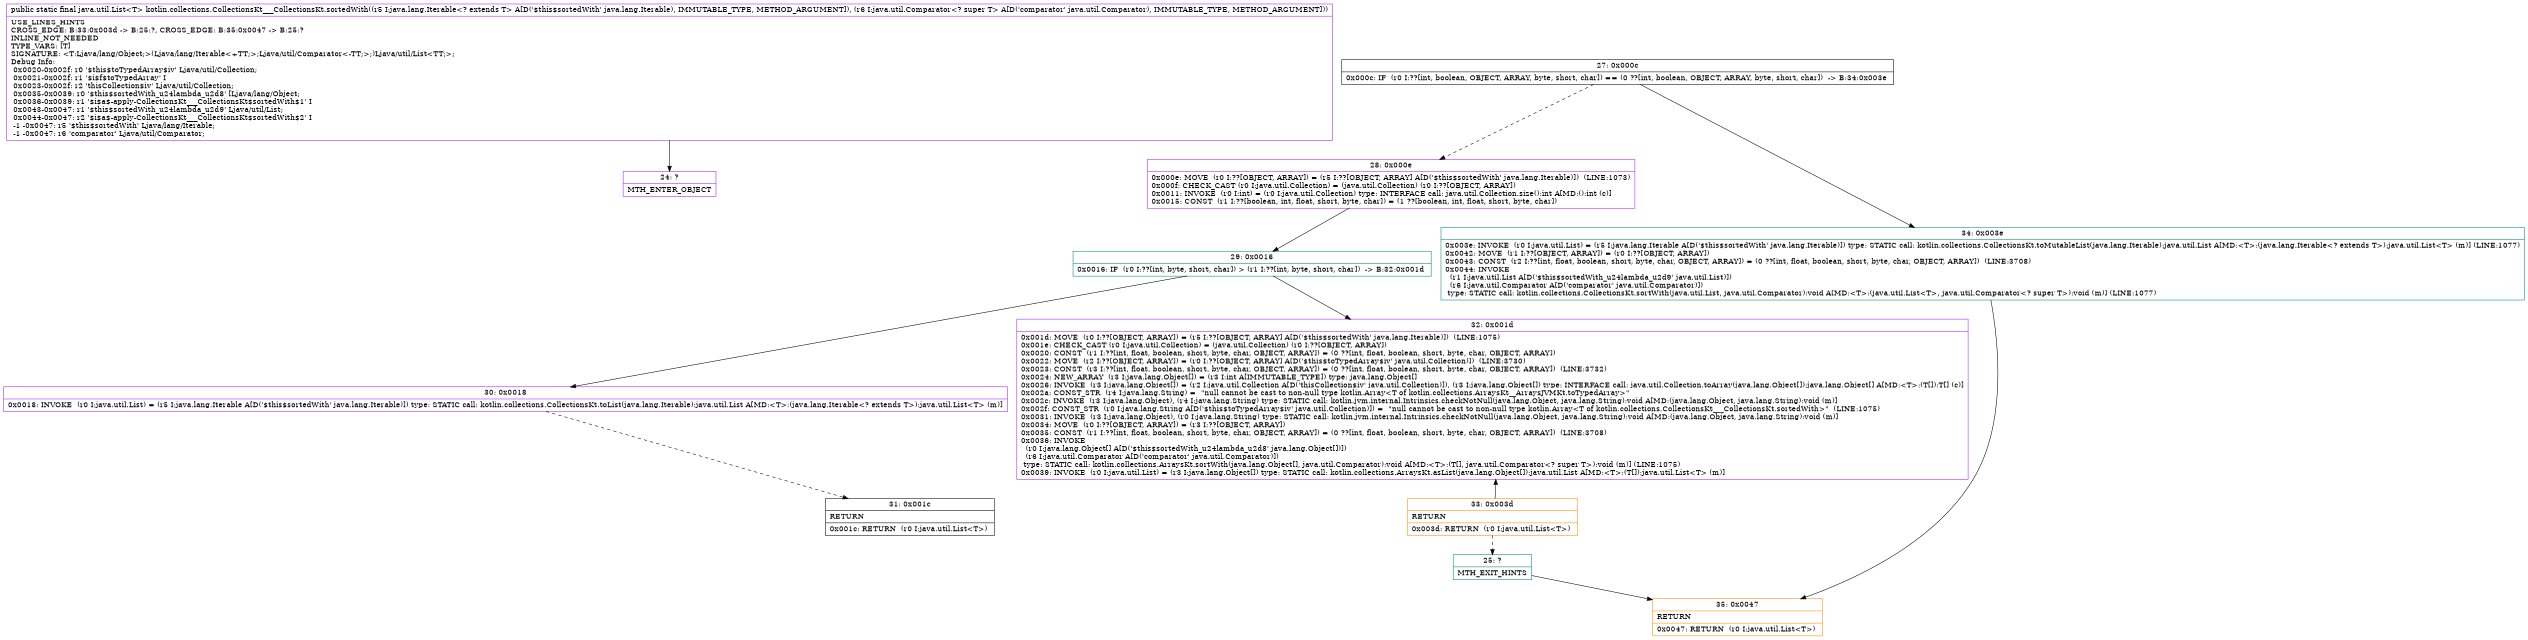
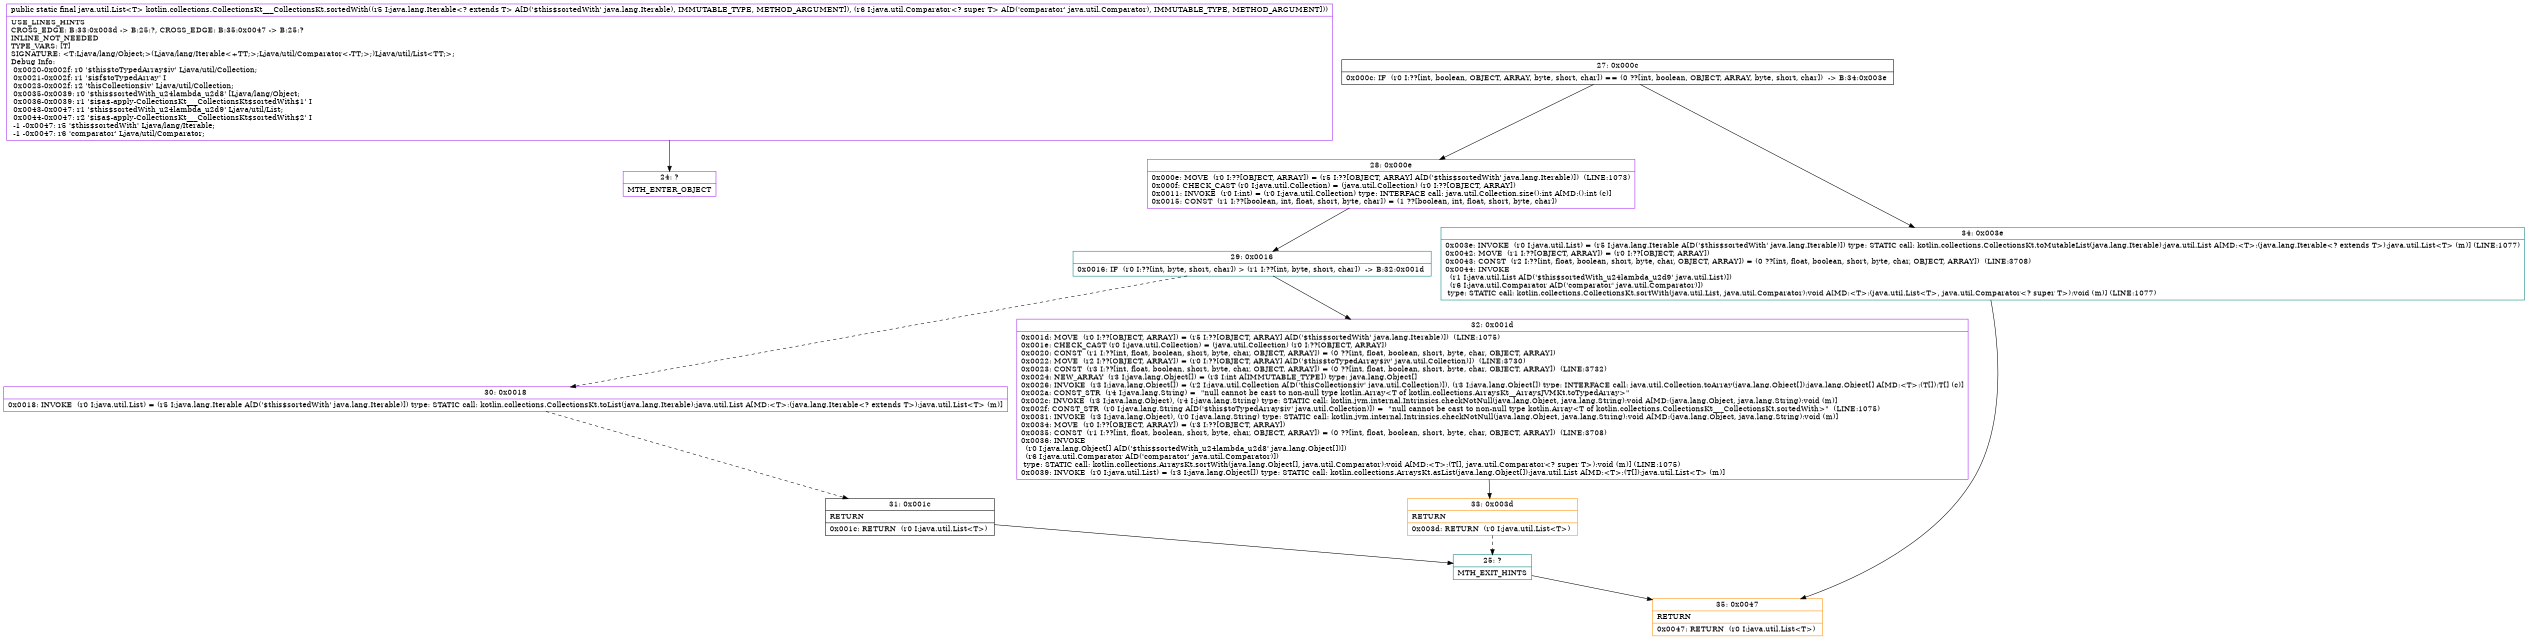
(1519, 121) -> (1519, 121)
(881, 331) -> (881, 331)
(1495, 492) -> (1489, 486)
none -> (1221, 544)
